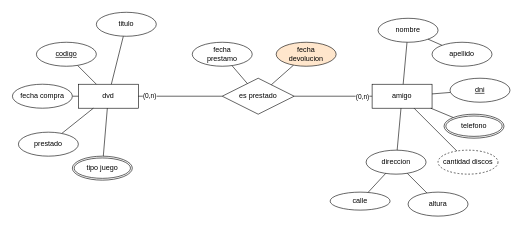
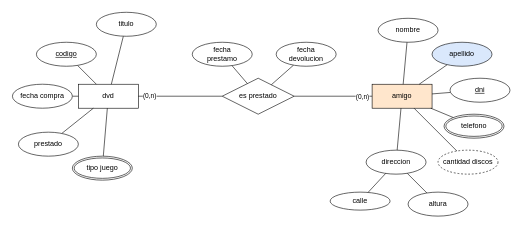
(436, 42) -> (433, 75)
(306, 54) -> (306, 54)
(462, 54) -> (462, 54)
(402, 96) -> (402, 96)
